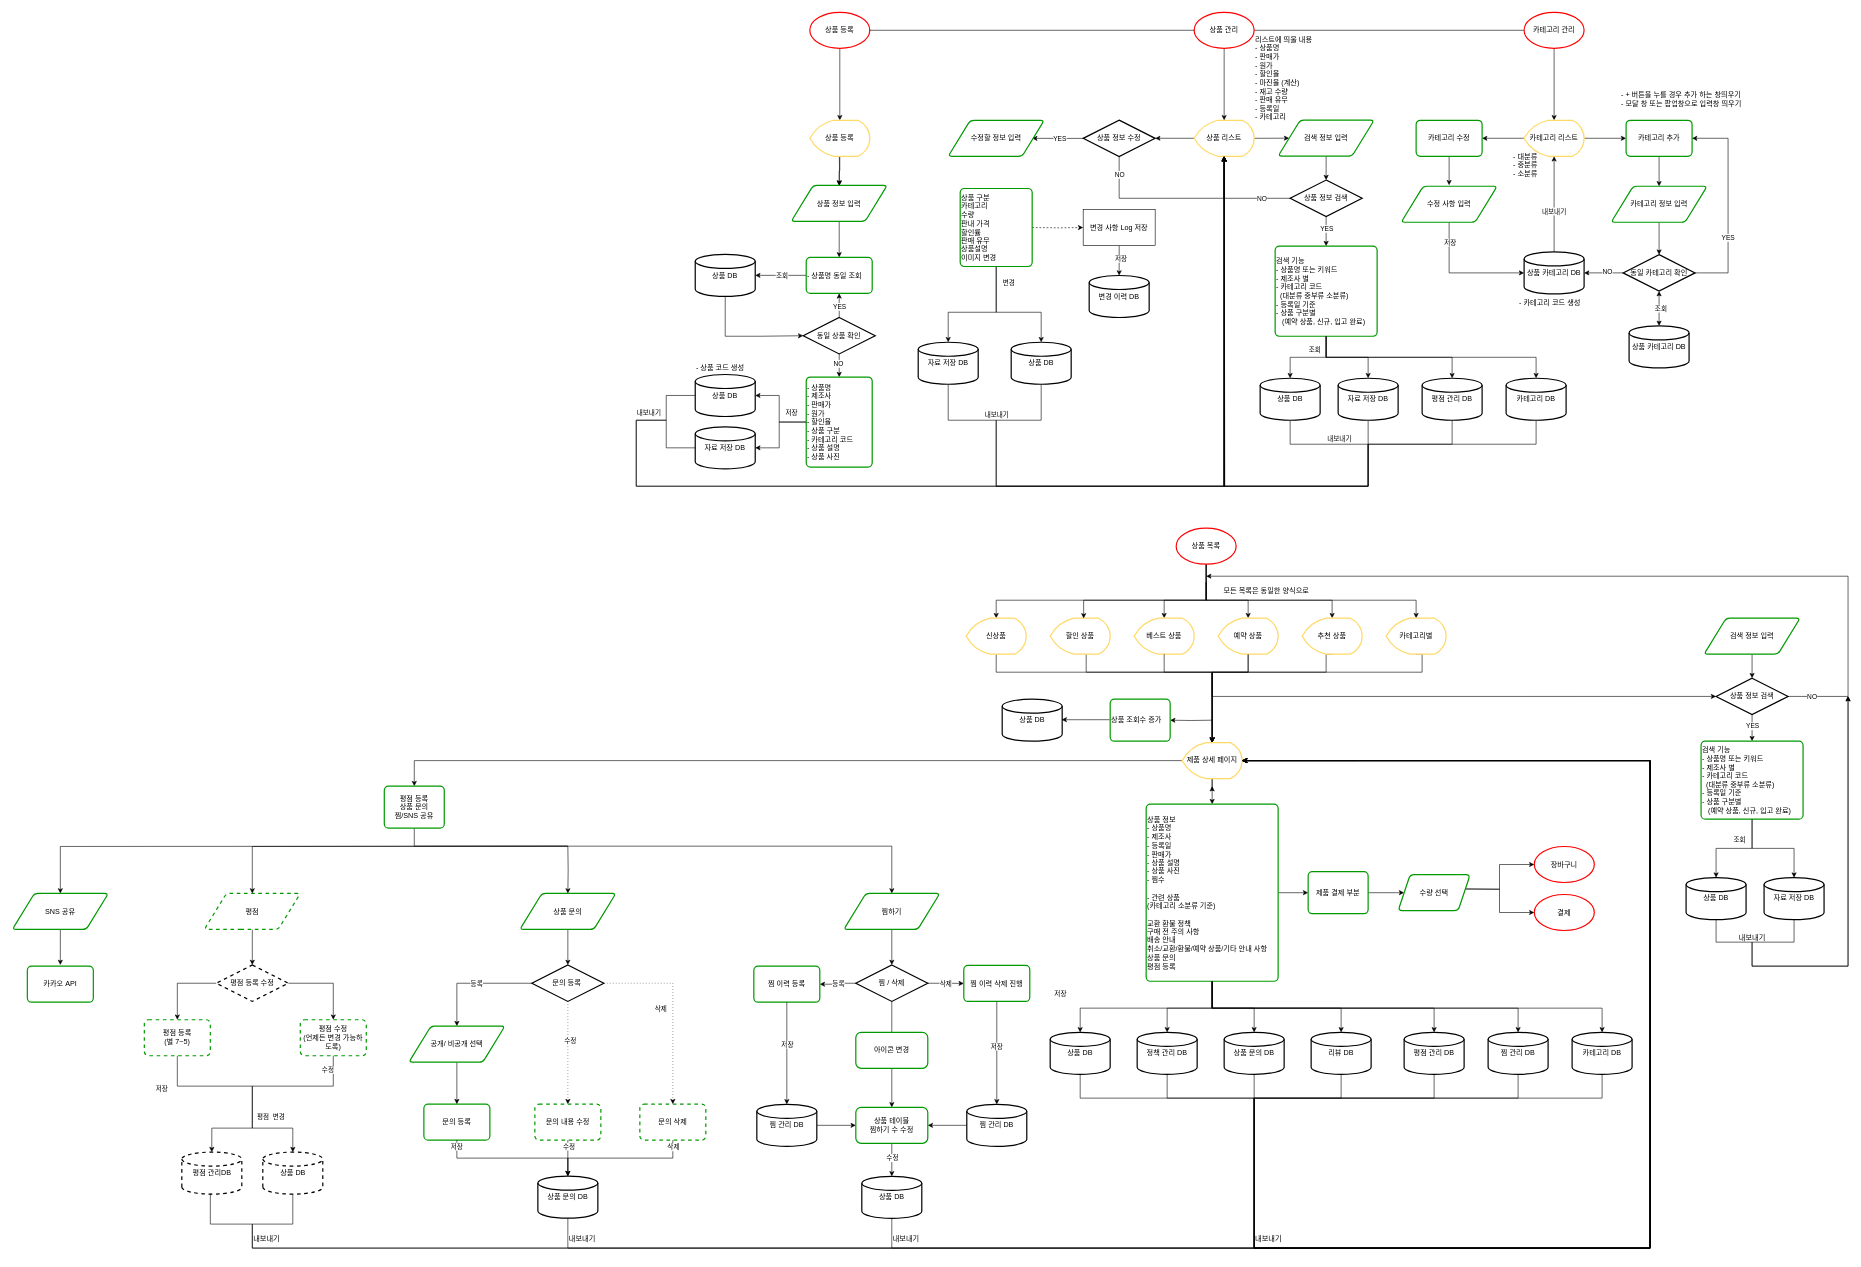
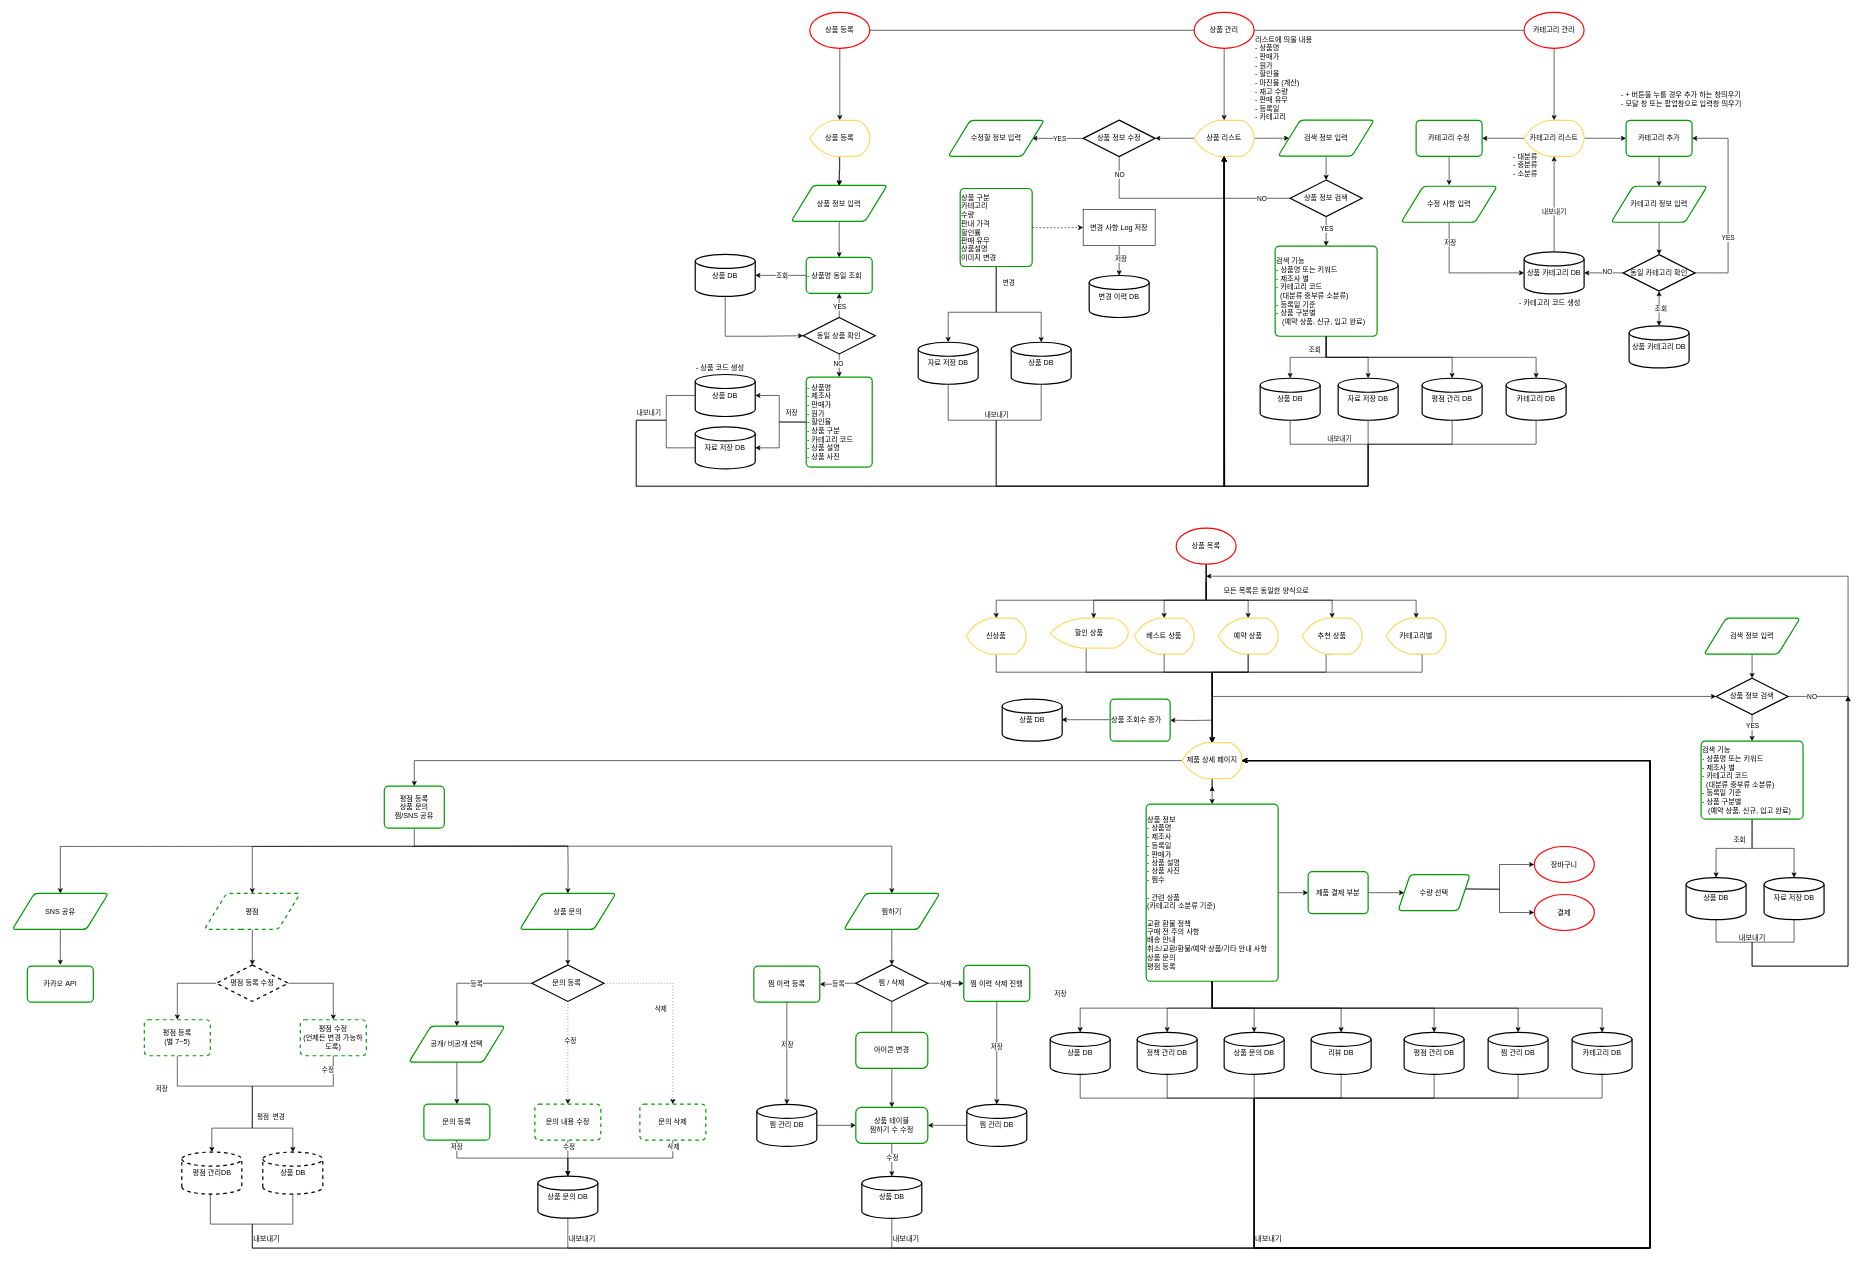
(1080, 636) -> (1089, 633)
